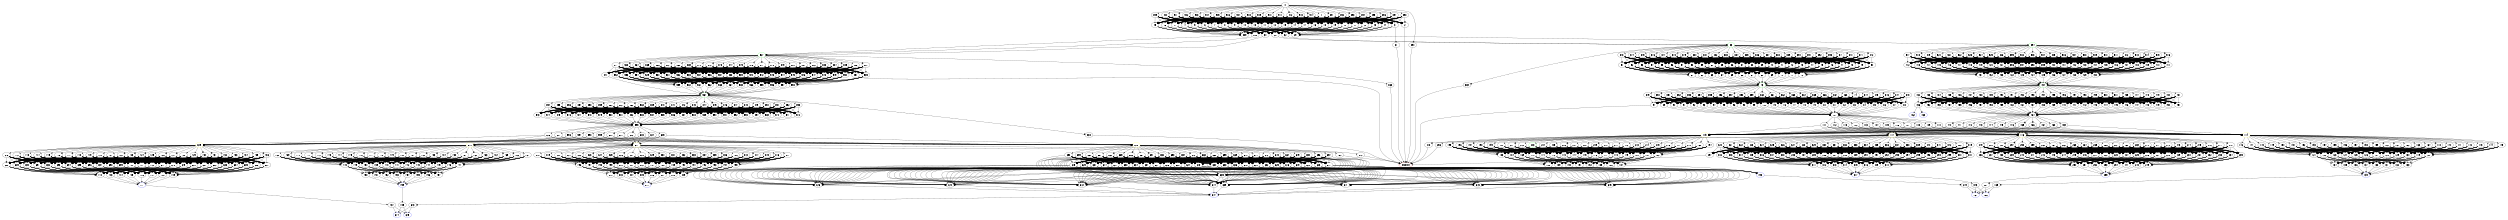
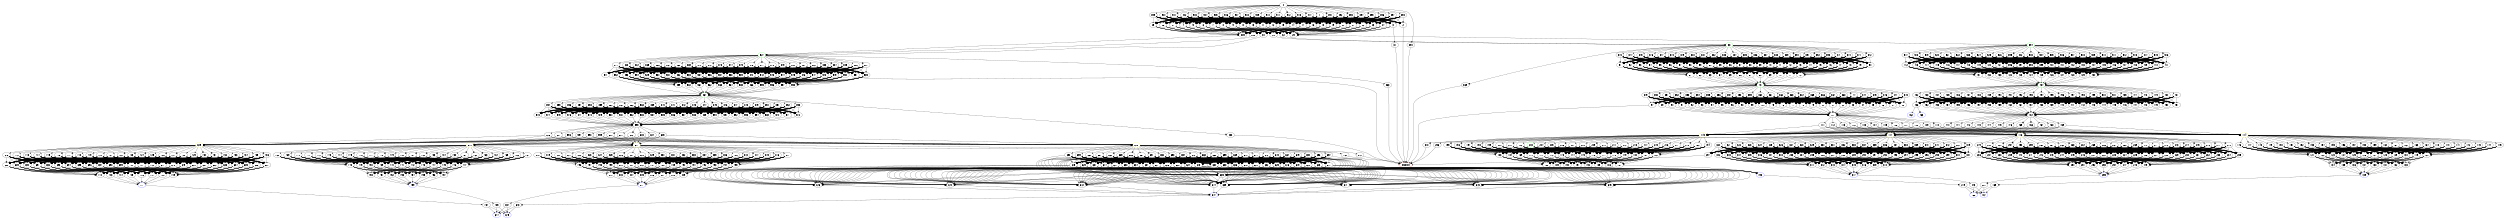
none -> (507, 205)
